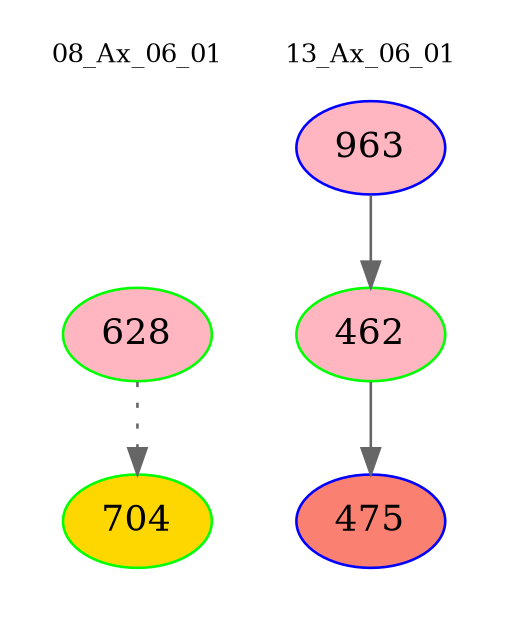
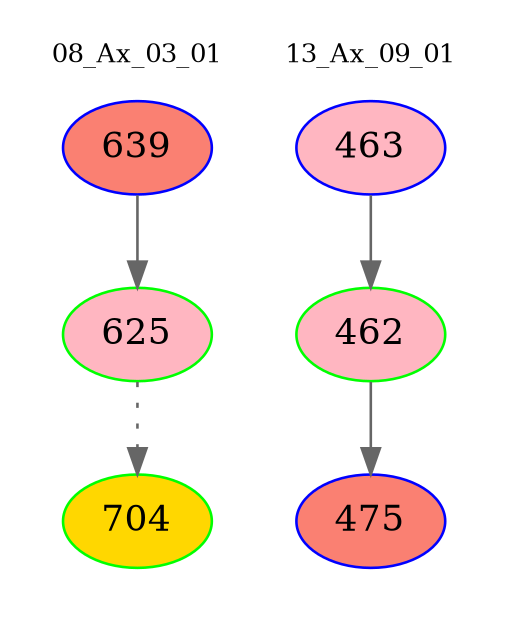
(137, 56) -> (137, 56)
(371, 56) -> (371, 56)
none -> (137, 148)
(371, 148) -> (371, 148)
(137, 335) -> (137, 335)
